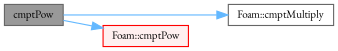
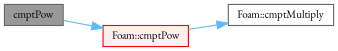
(140, 15) -> (203, 27)
